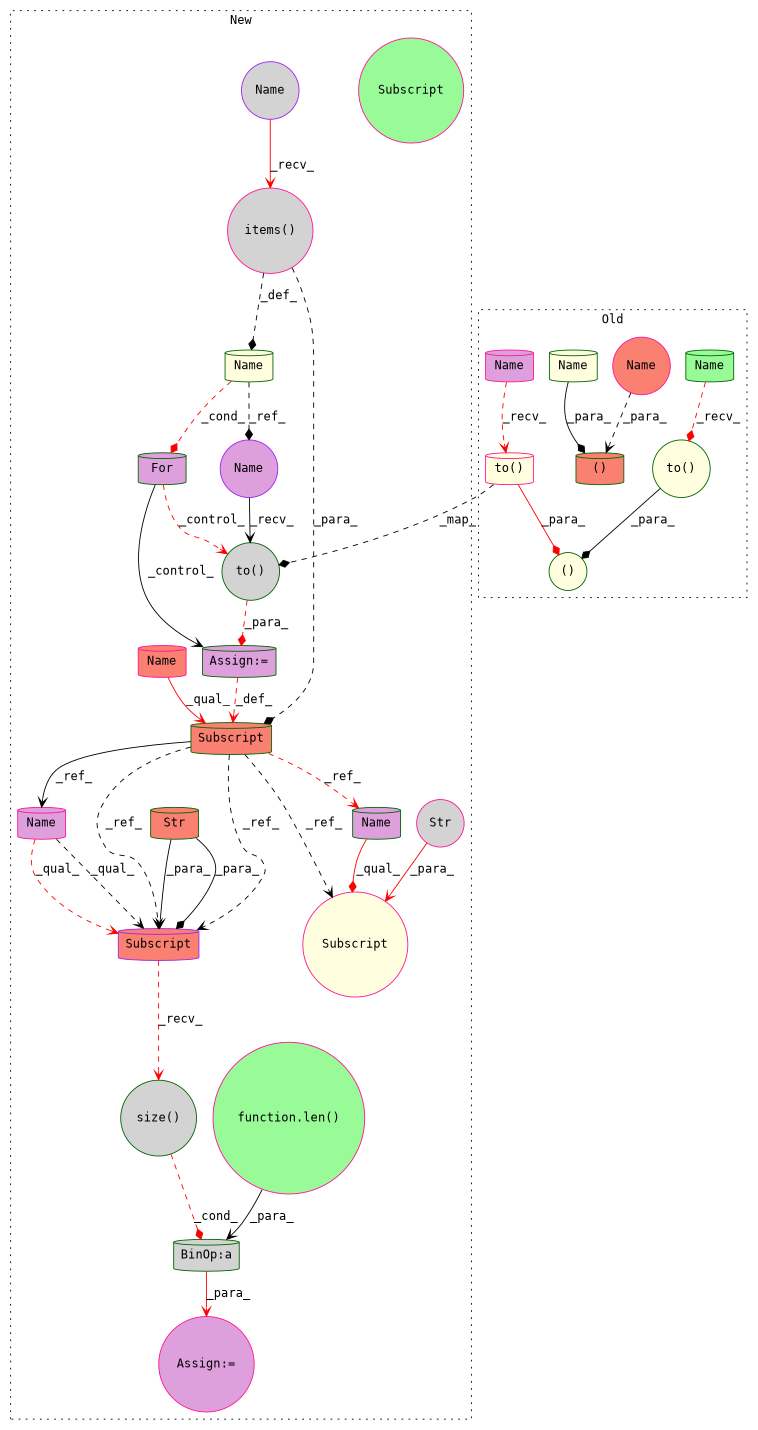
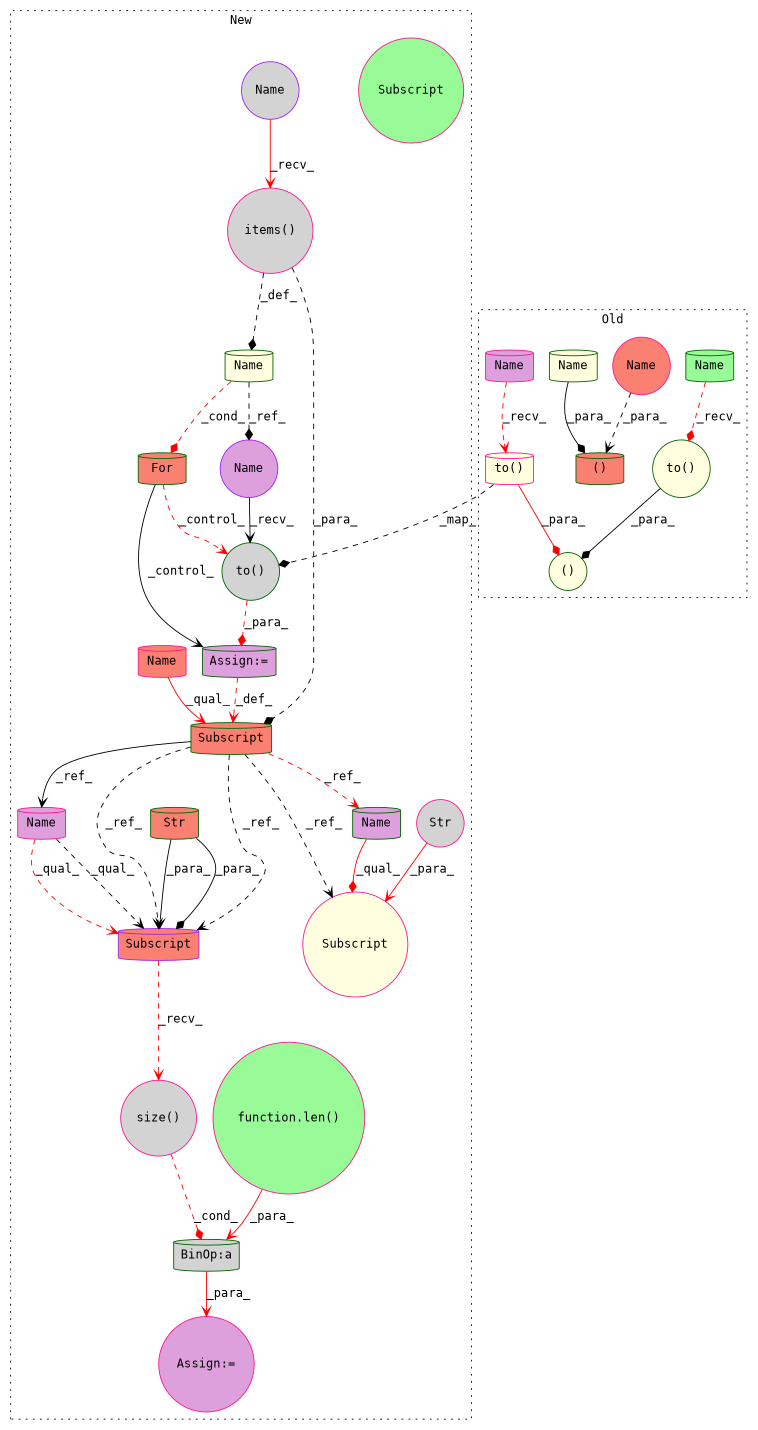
(162, 469) -> (162, 469)
(159, 1118) -> (159, 1118)
(249, 1212) -> (249, 1212)
